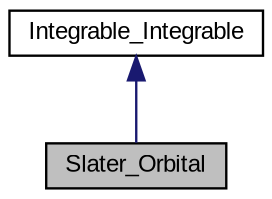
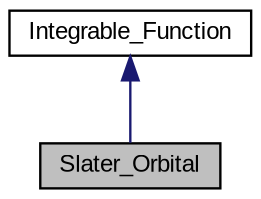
(136, 33) -> (130, 33)
